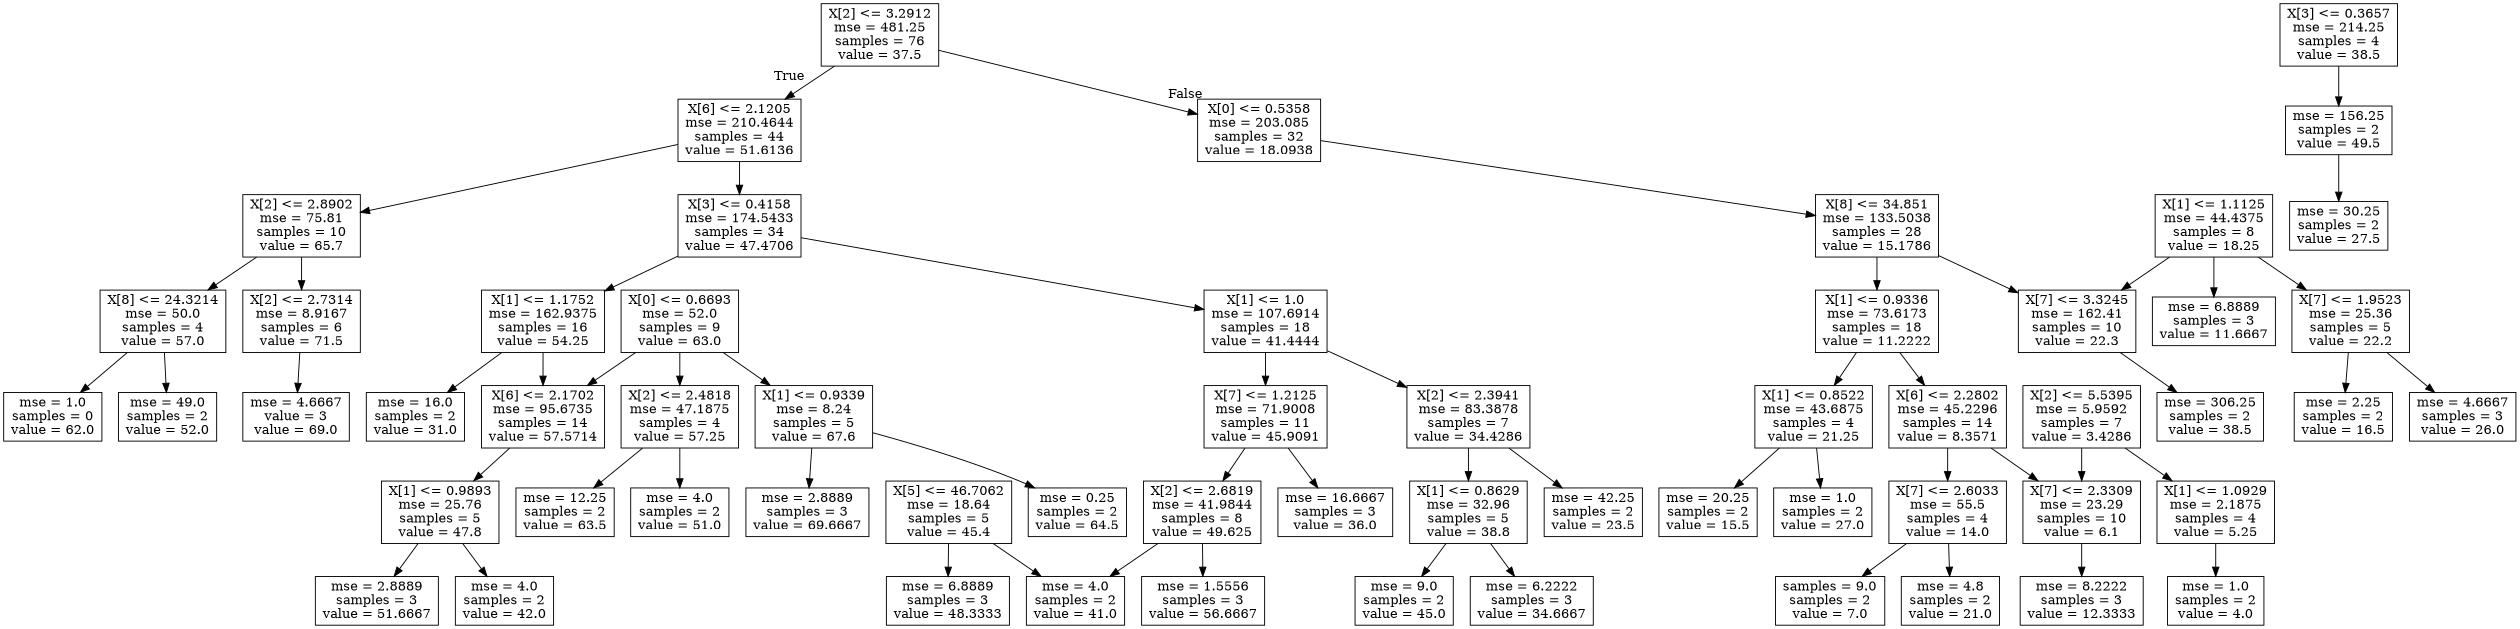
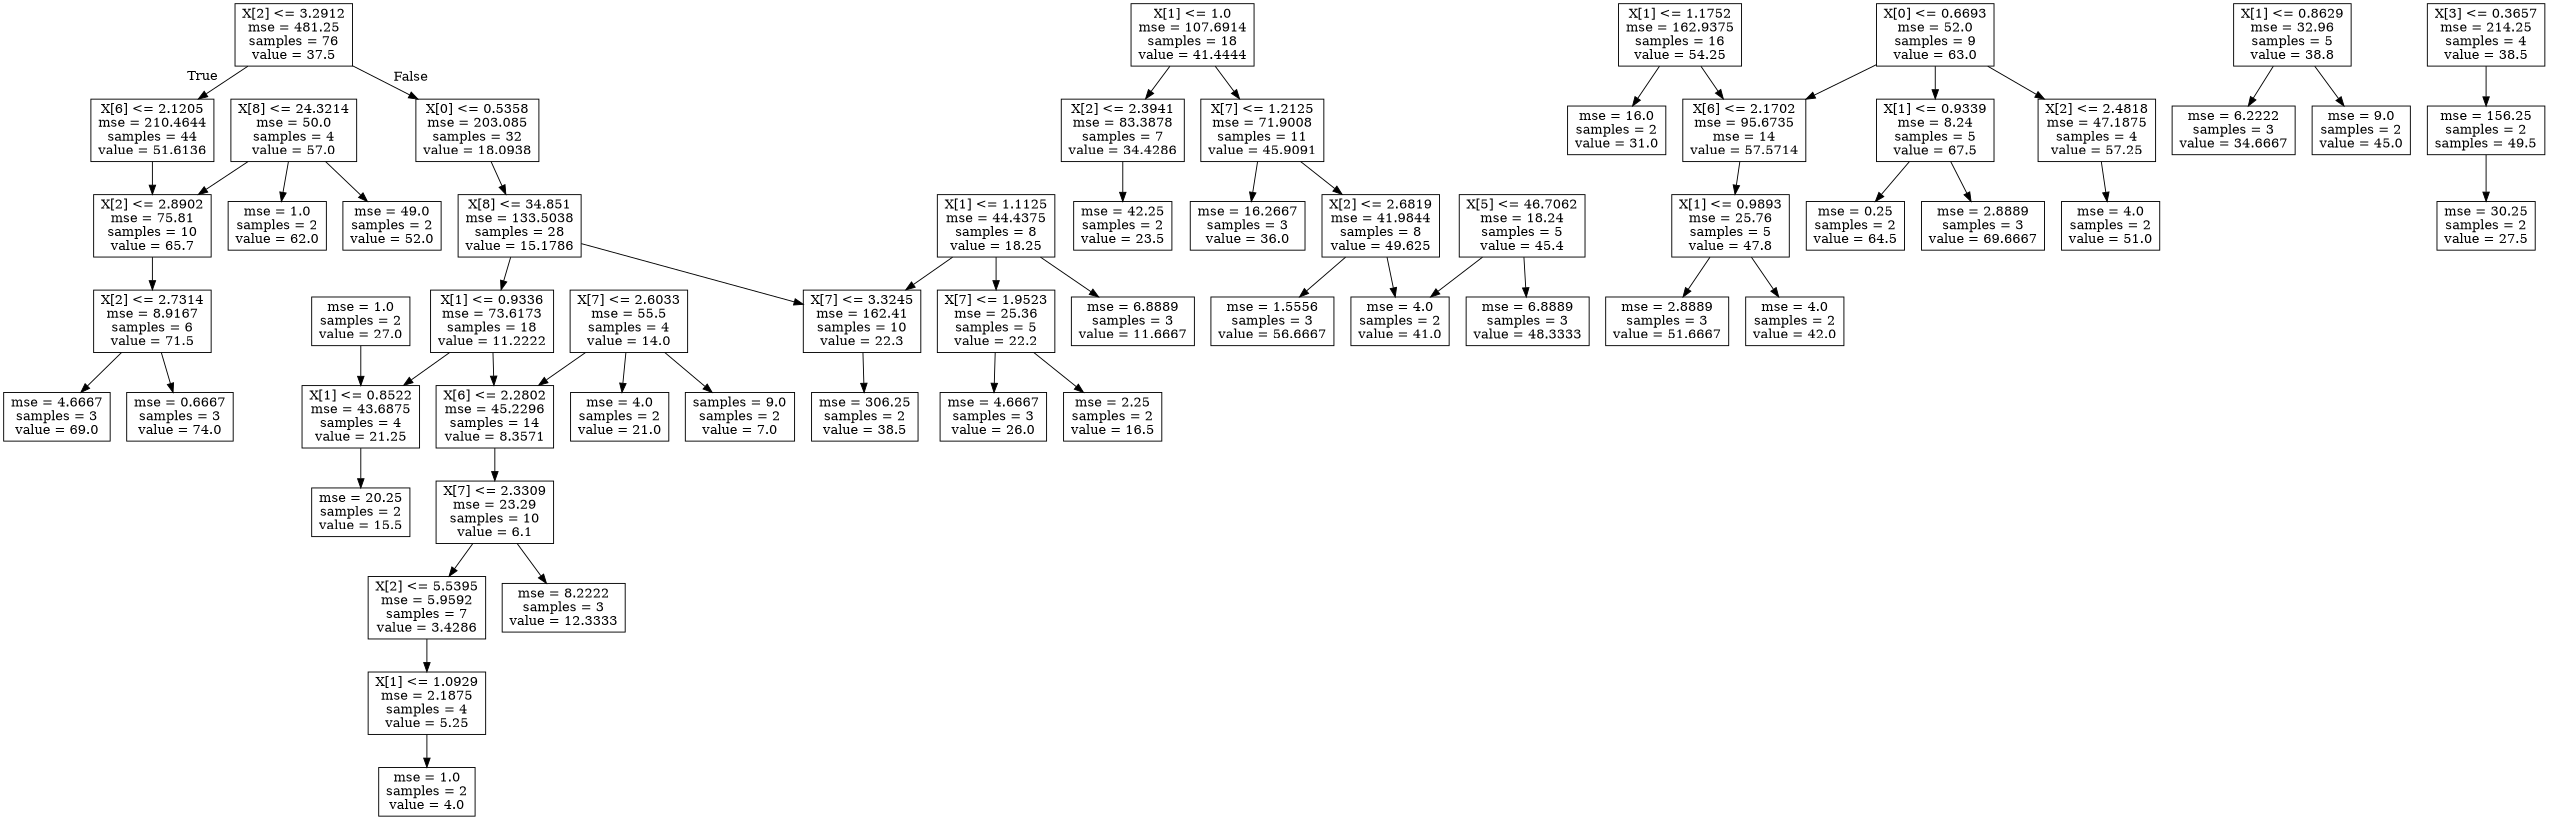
(2339, 130) -> (2486, 130)
(739, 226) -> none
(236, 271) -> (227, 175)
(53, 417) -> (277, 226)
none -> (180, 417)
(296, 417) -> (57, 417)
(543, 417) -> (1744, 130)
(814, 417) -> (1935, 130)
(1468, 460) -> none
(1948, 460) -> (566, 366)
(2082, 460) -> (464, 556)
(1818, 463) -> (361, 361)
(565, 512) -> none
(949, 512) -> (1522, 226)
(1335, 512) -> (1248, 226)
(1950, 601) -> (620, 417)
